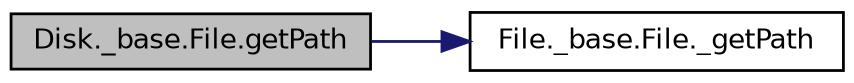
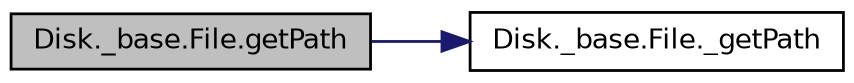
(657, 41) -> (657, 41)
